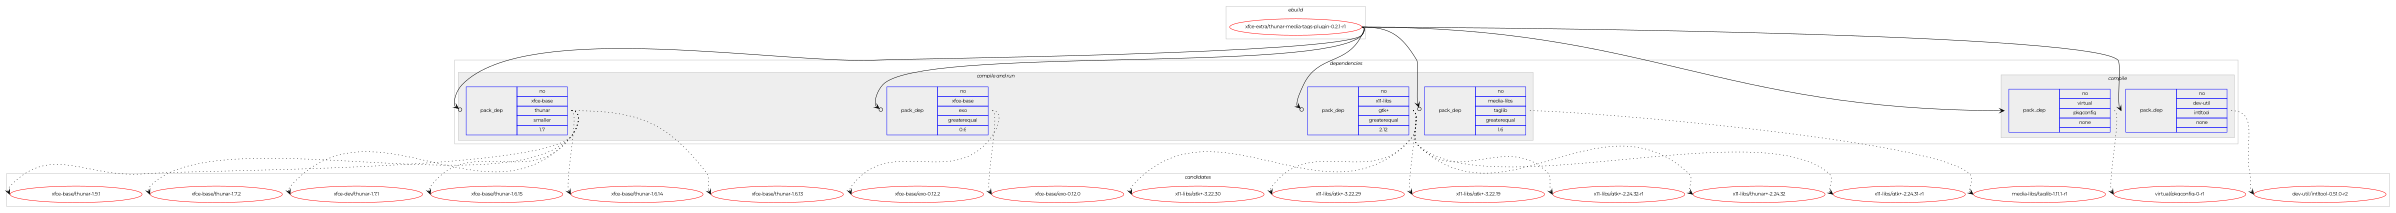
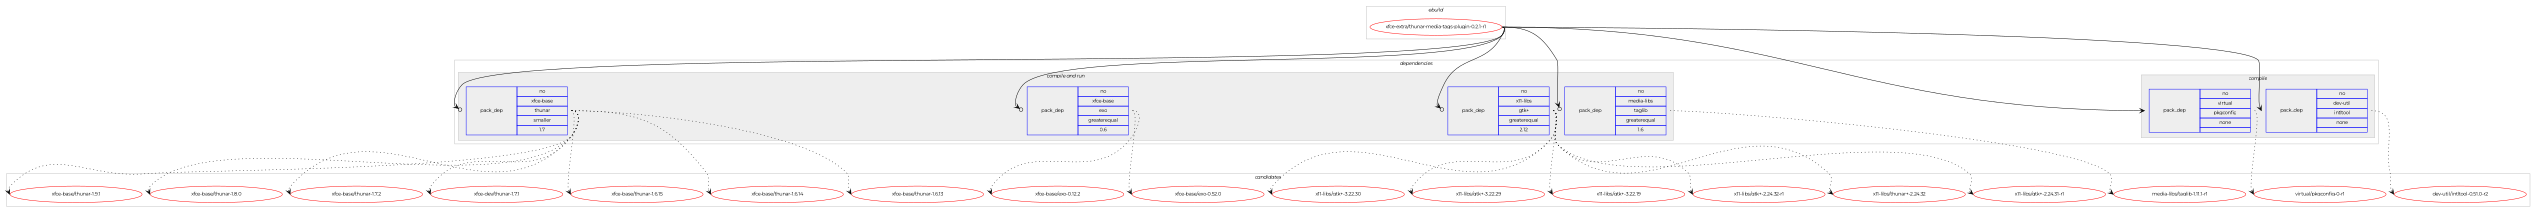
none -> (216, 194)
(1058, 194) -> (1198, 194)
